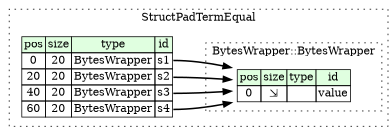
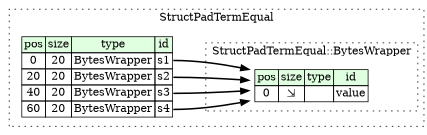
(294, 52) -> (312, 52)
